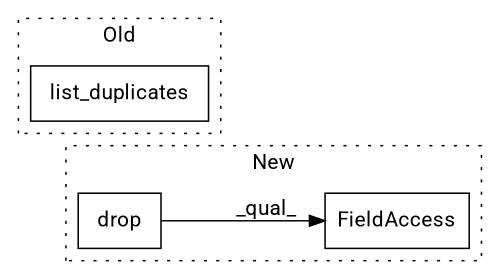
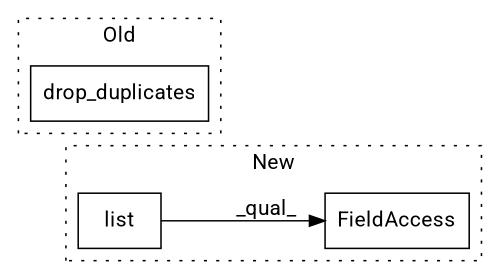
(120, 94) -> (120, 94)
(120, 221) -> (120, 221)
